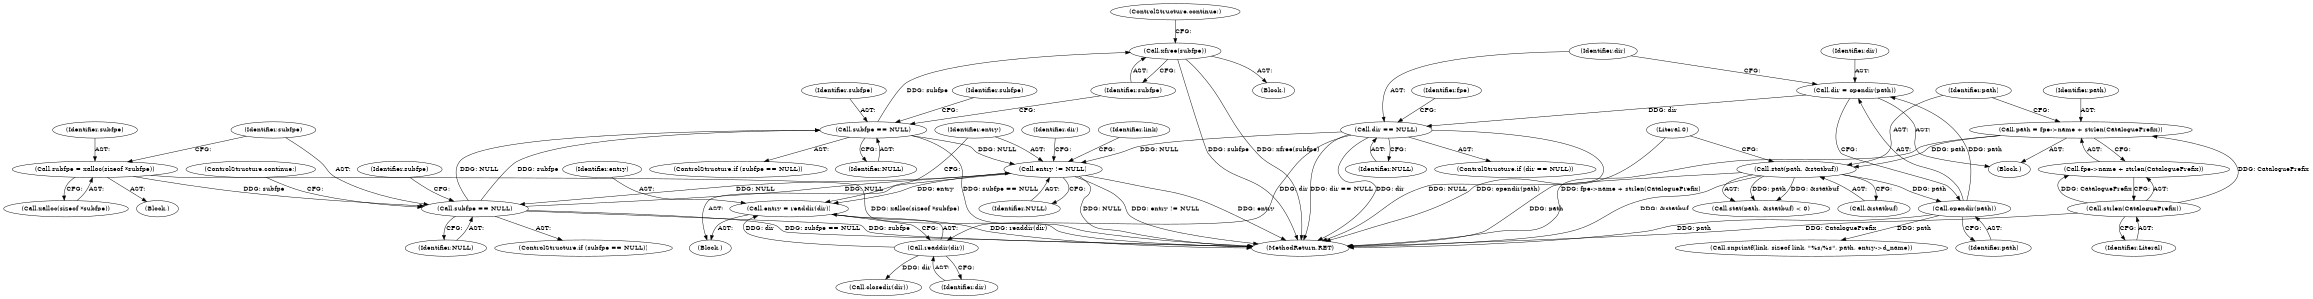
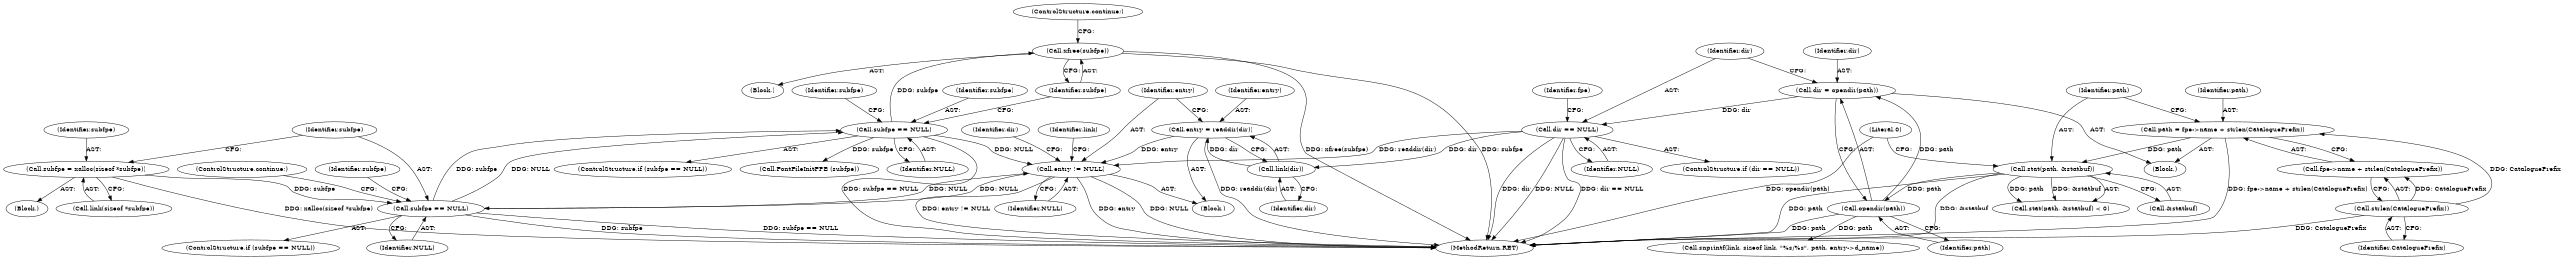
(1159, 150) -> (1408, 150)
none -> (809, 169)
(914, 186) -> (1139, 147)
(66, 209) -> (114, 209)
(936, 248) -> (1281, 169)
(2134, 248) -> (2402, 248)
(879, 288) -> none
